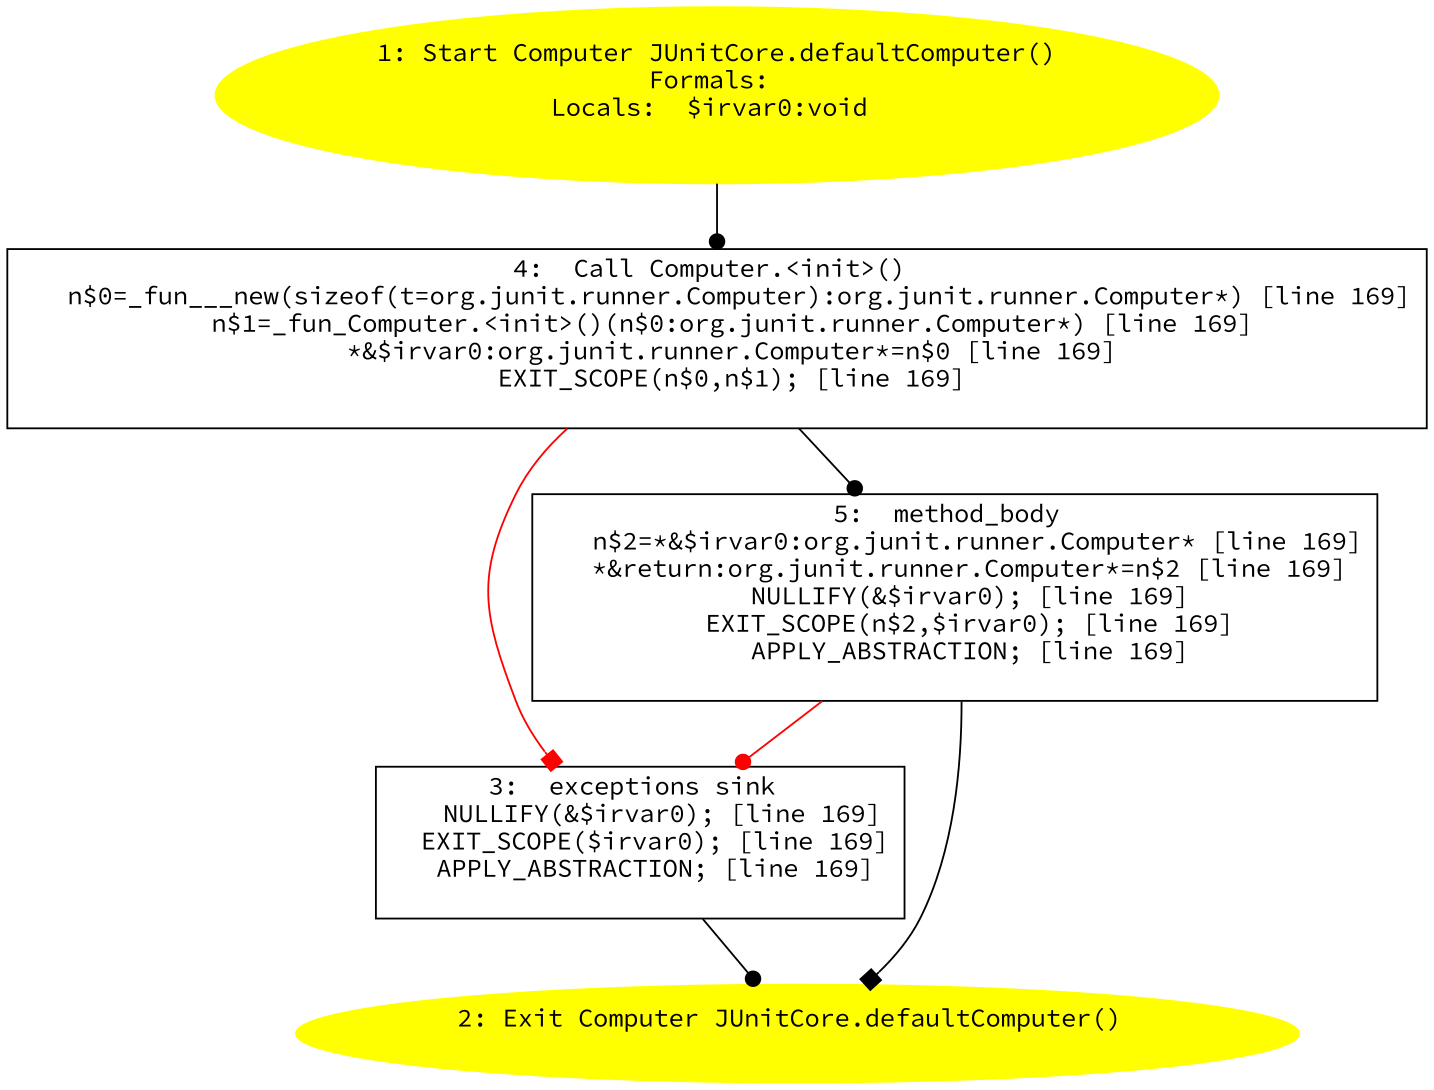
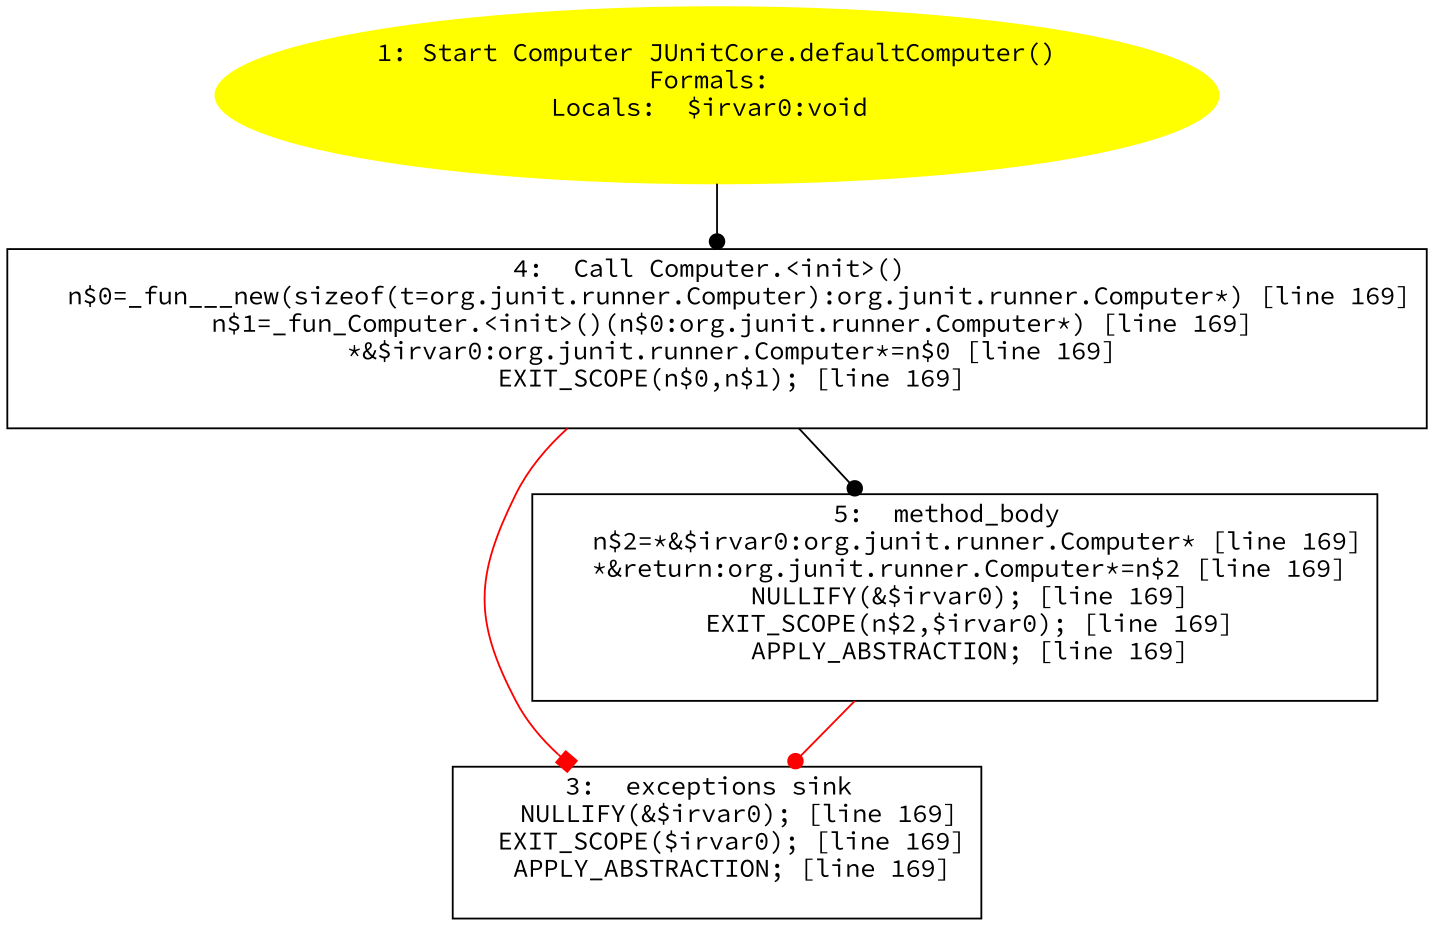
(798, 1034) -> none
